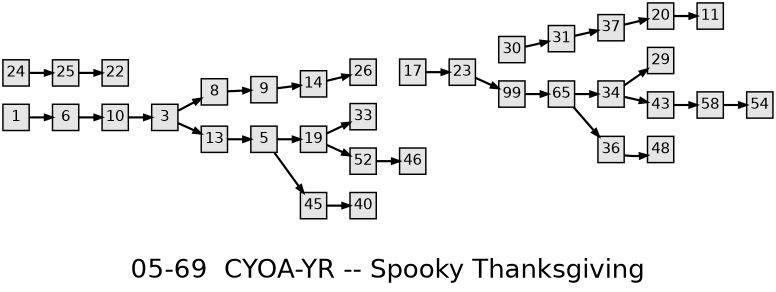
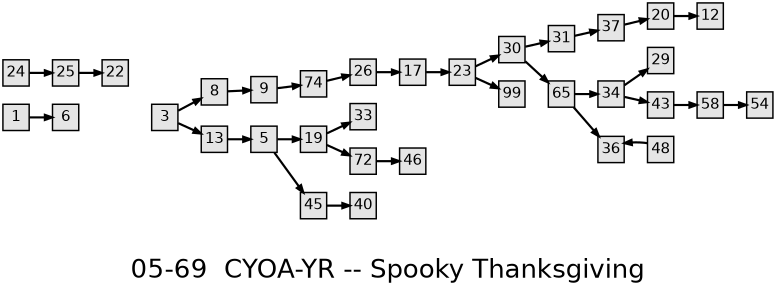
(710, 16) -> (710, 16)
none -> (484, 62)
none -> (384, 72)
(314, 84) -> (314, 84)
(533, 94) -> (534, 69)
(115, 117) -> none
(632, 156) -> (639, 142)
(363, 161) -> (363, 161)
